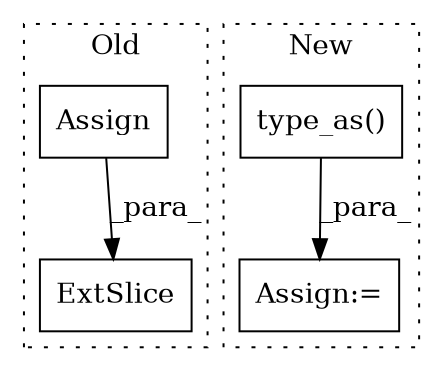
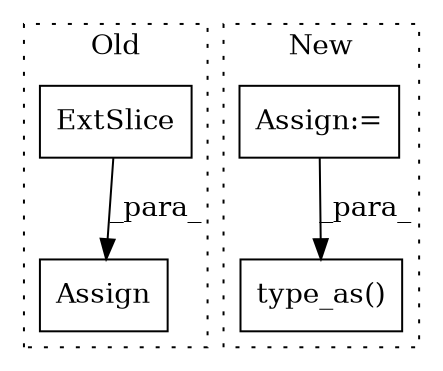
(109, 199) -> (110, 199)
(320, 199) -> (320, 199)
